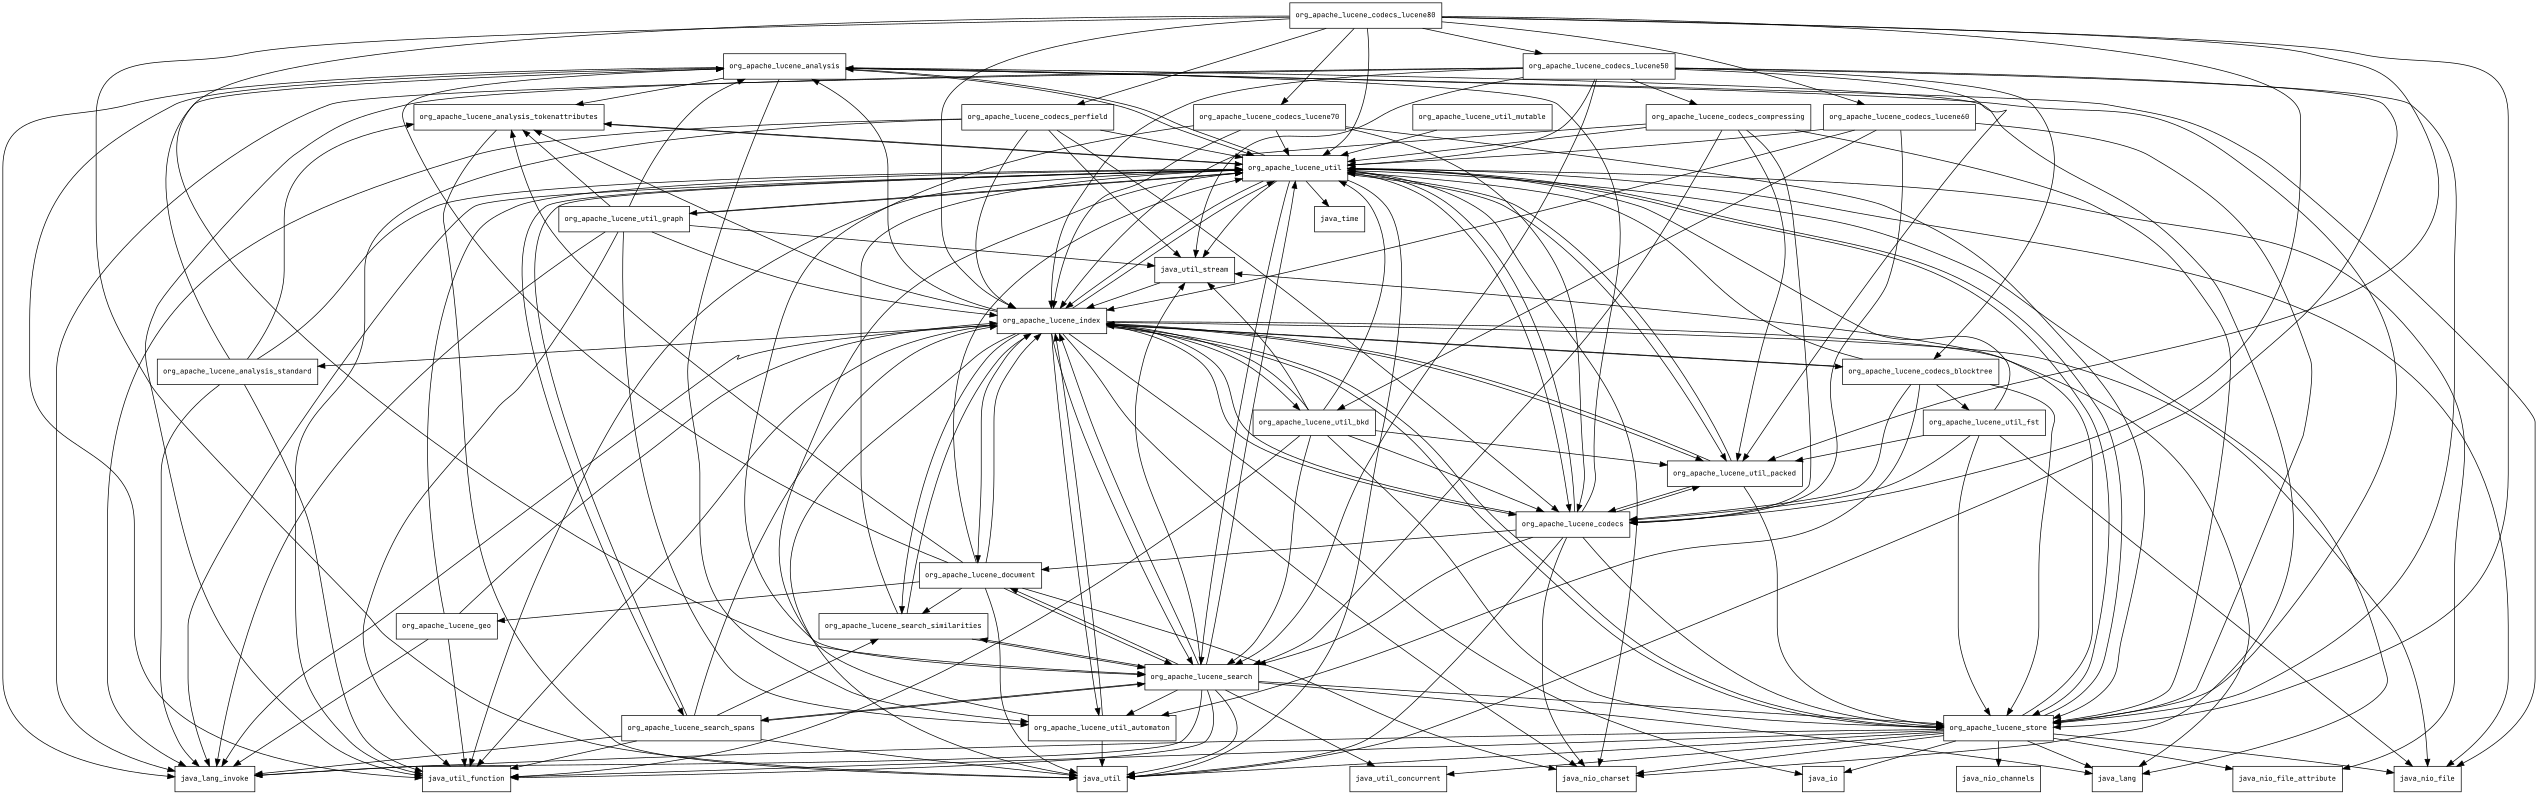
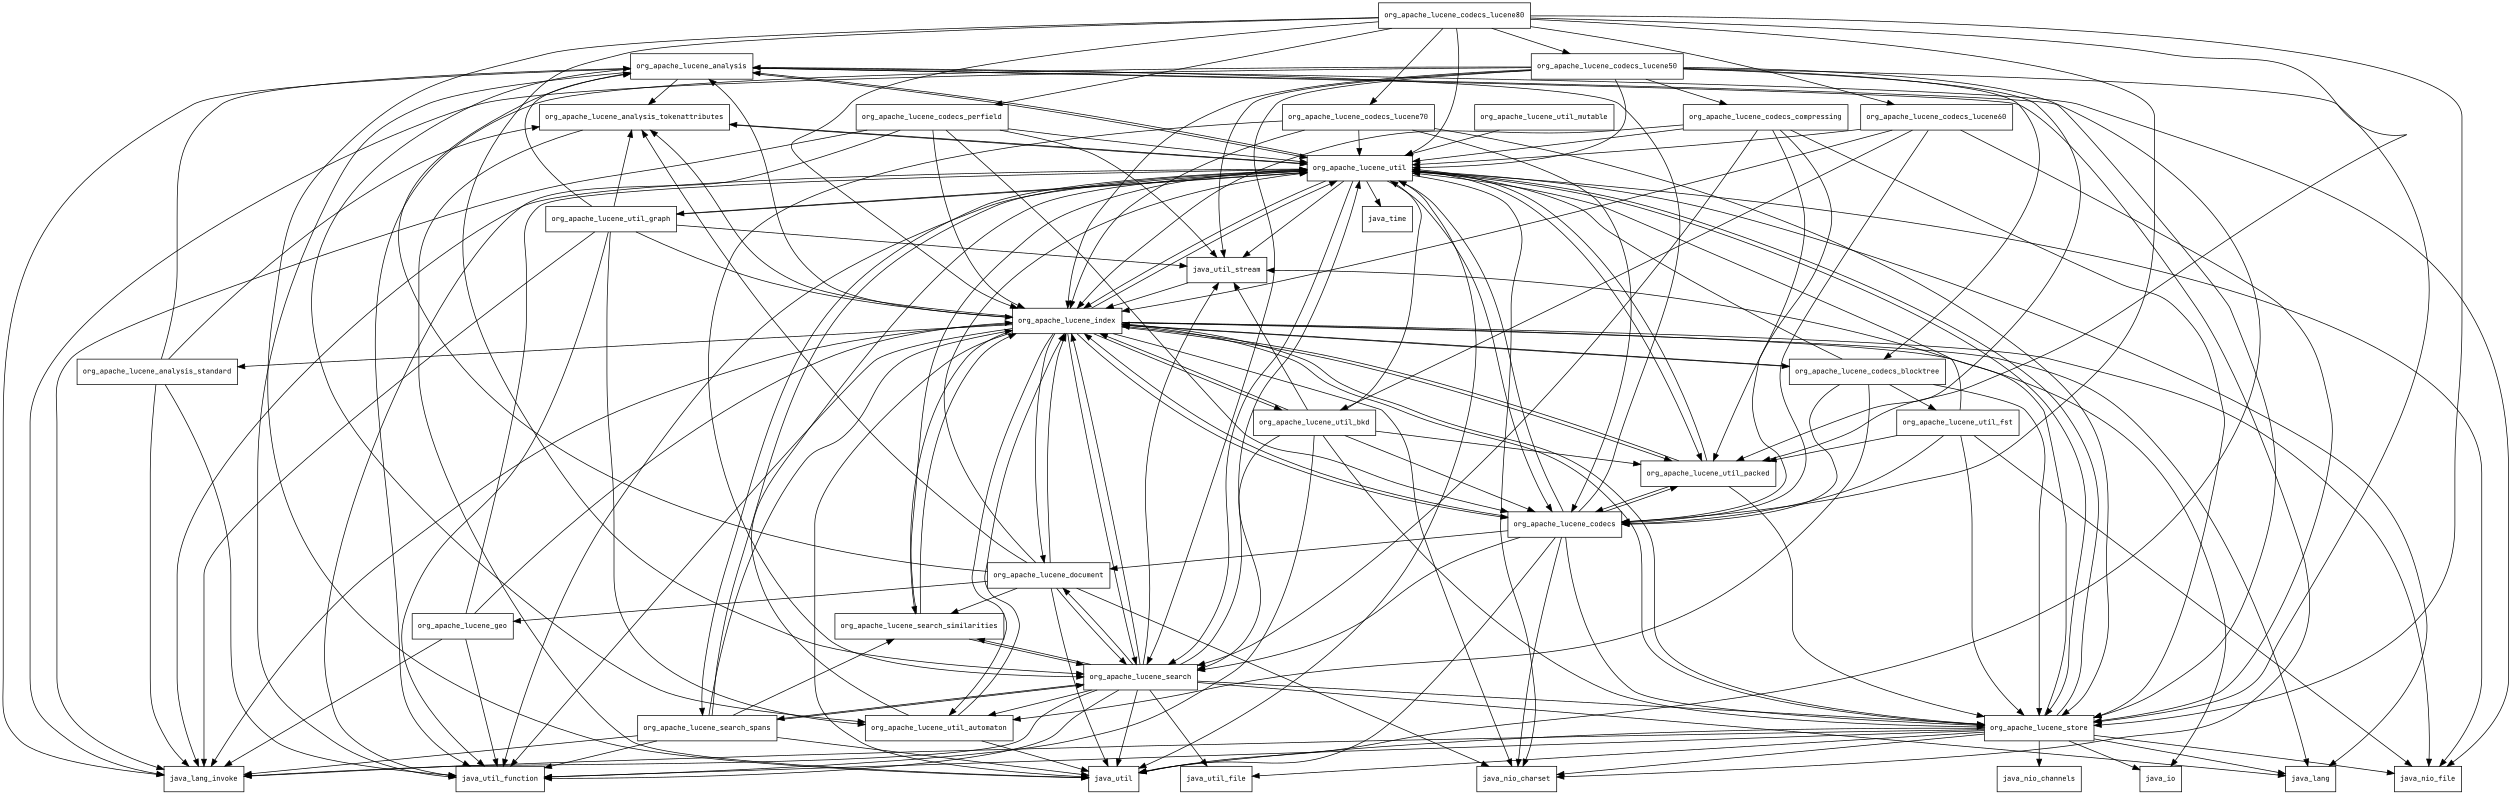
(690, 181) -> none
(1398, 779) -> (1216, 779)
(2288, 779) -> none
